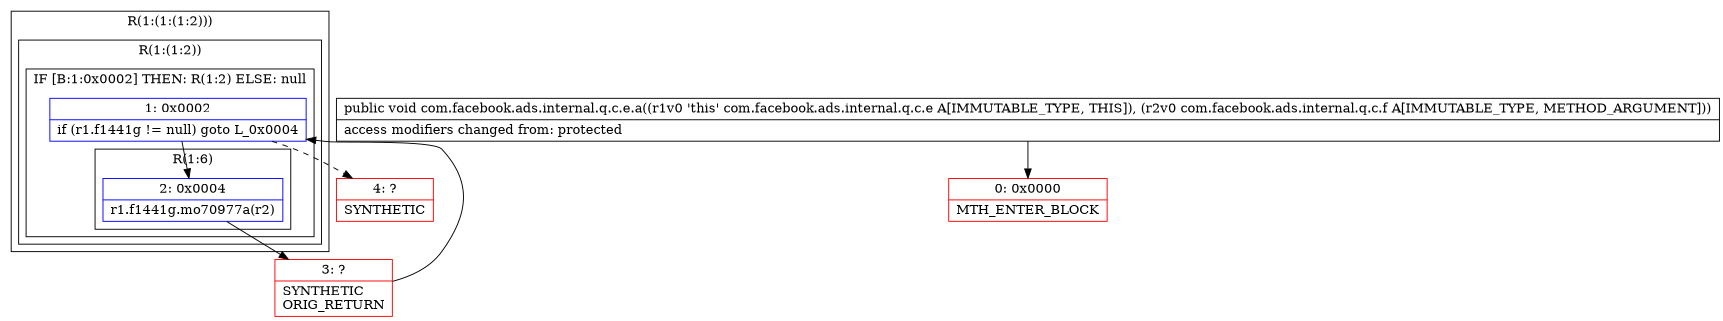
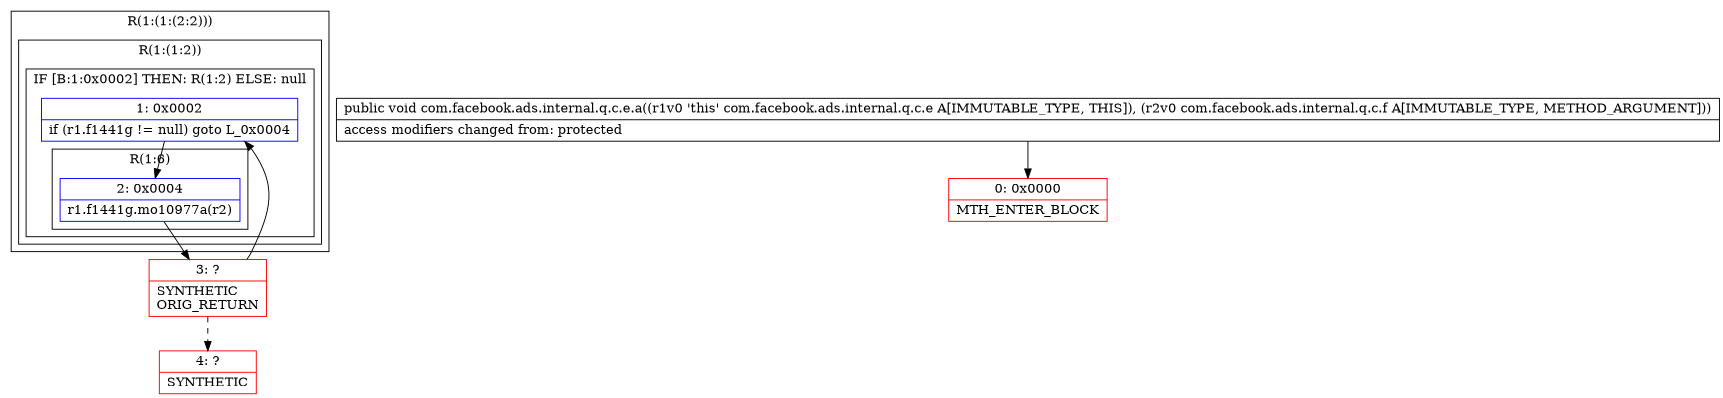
(170, 22) -> (170, 22)
(307, 154) -> (208, 329)
(193, 210) -> (150, 210)
